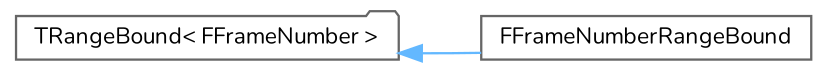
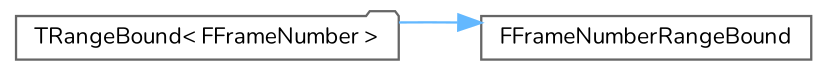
(452, 53) -> (428, 22)
